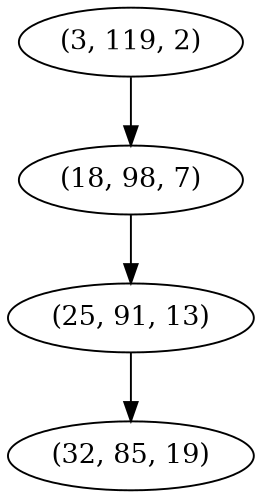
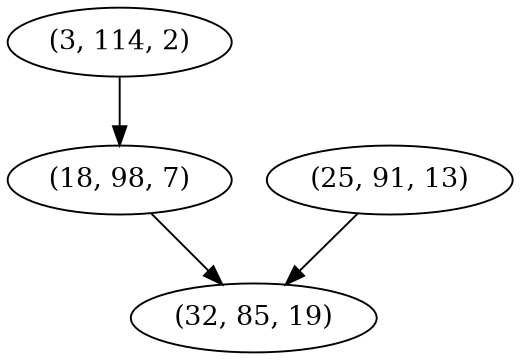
(131, 42) -> (120, 42)
(131, 240) -> (180, 242)
